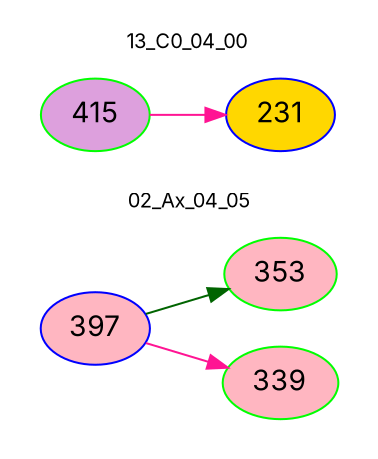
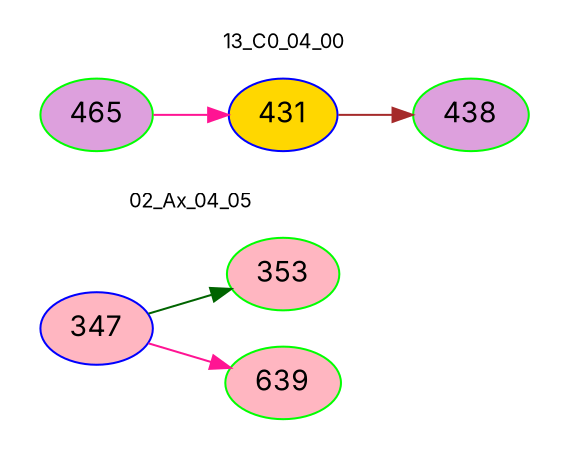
(95, 115) -> (97, 115)
(281, 115) -> (283, 115)
none -> (471, 115)
(95, 328) -> (97, 328)
(281, 383) -> (283, 383)
